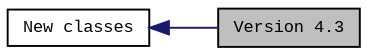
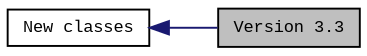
(289, 28) -> (289, 28)
